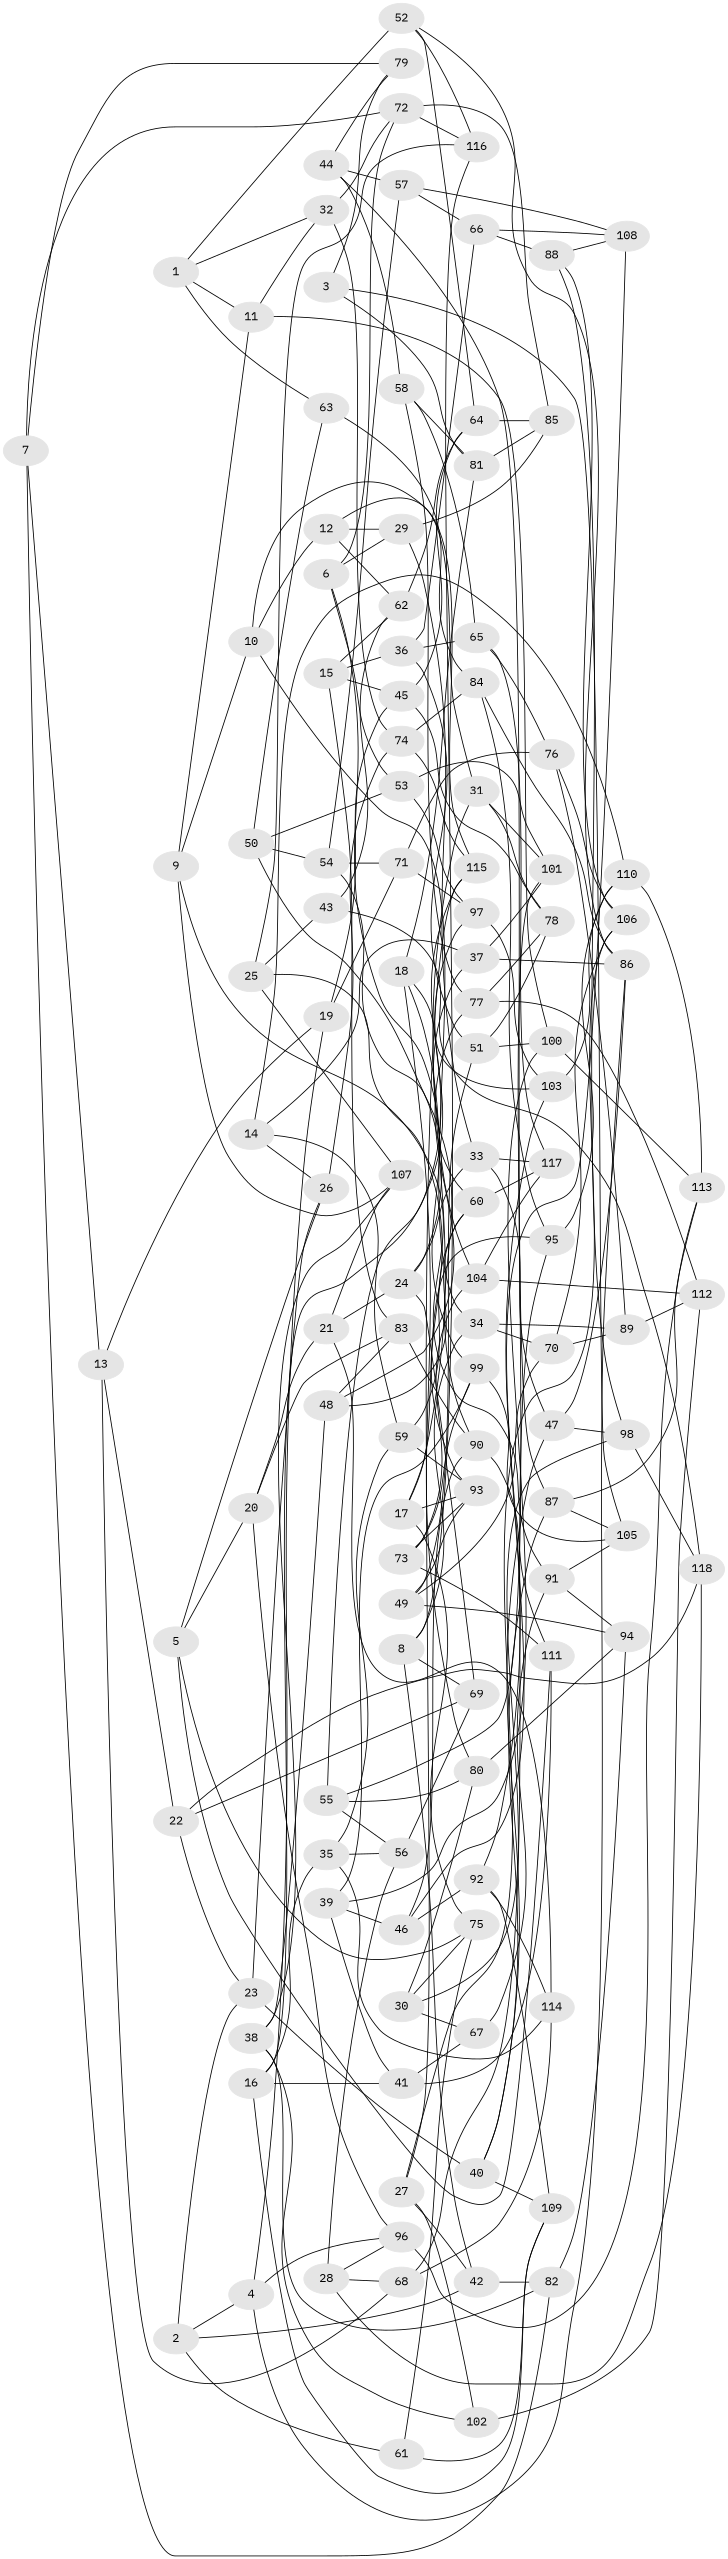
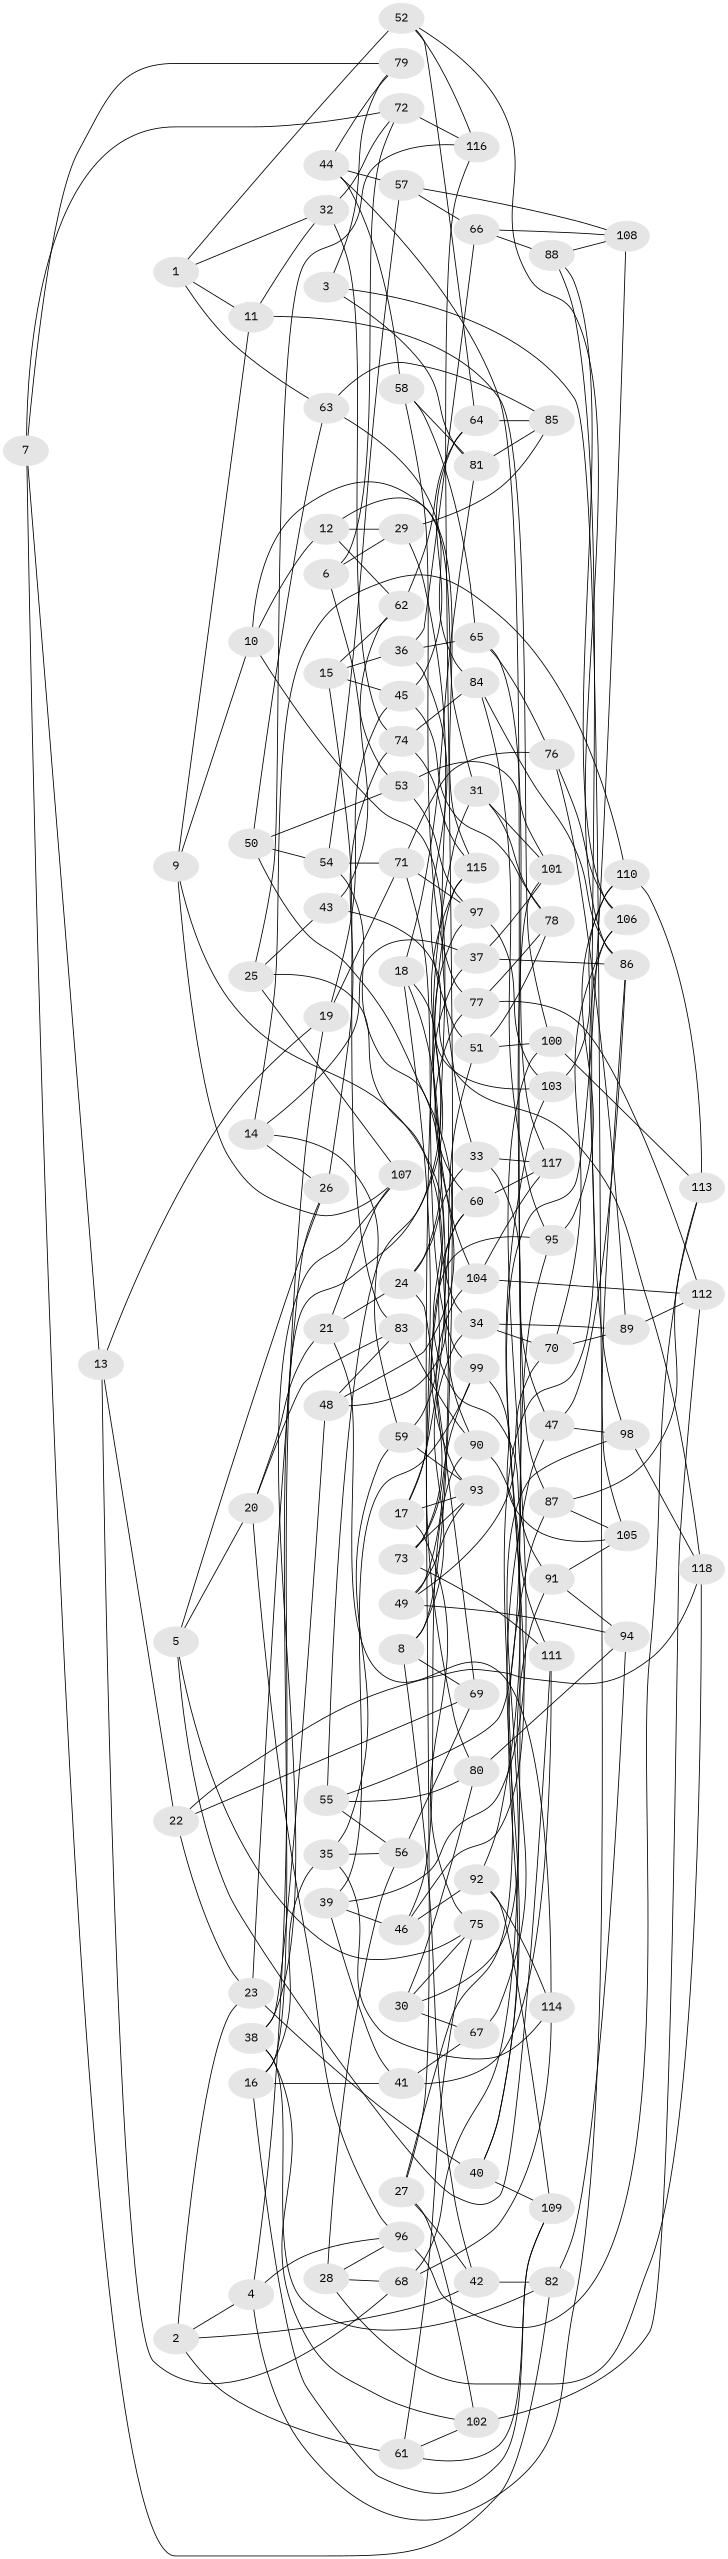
(523, 224) -> (435, 369)
(375, 982) -> (431, 1119)
none -> (439, 2438)
